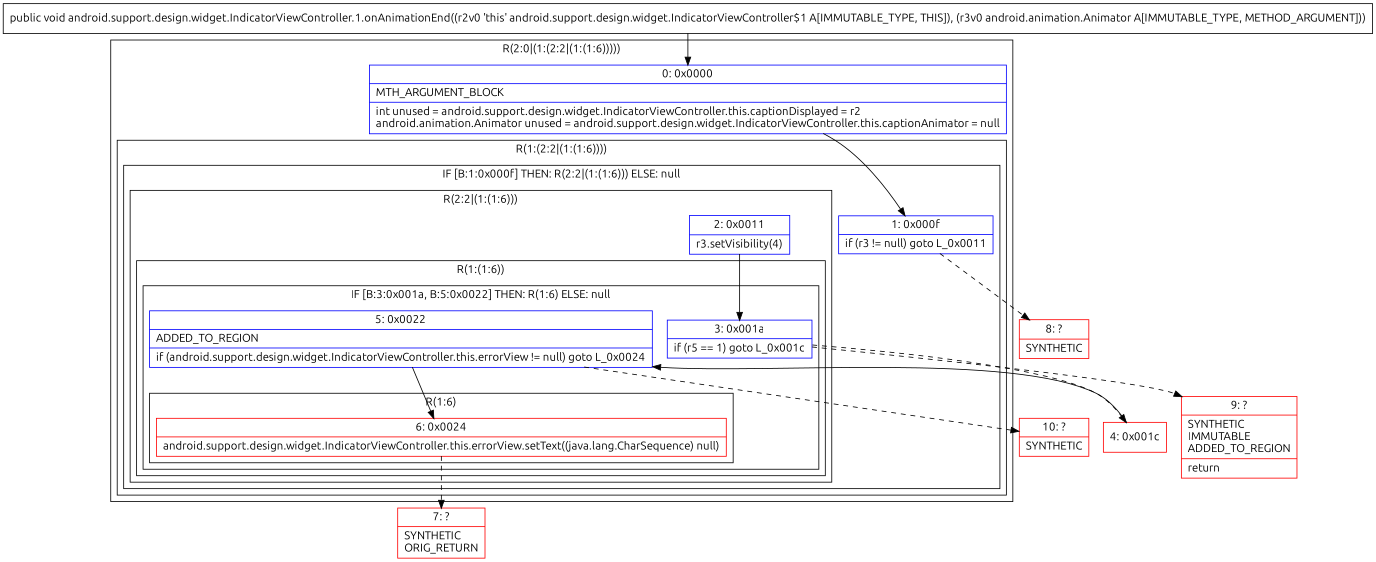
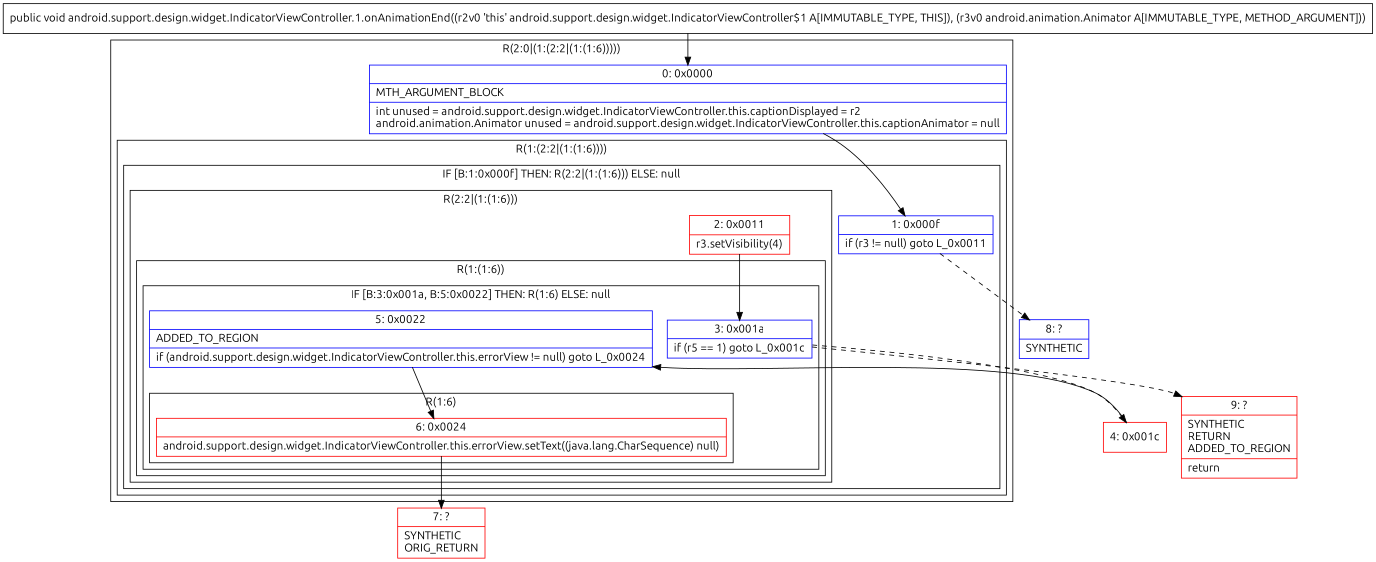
(740, 235) -> (740, 235)
(1054, 339) -> (1054, 339)
(1219, 436) -> (1209, 436)
(1054, 437) -> none
(441, 478) -> (441, 478)
